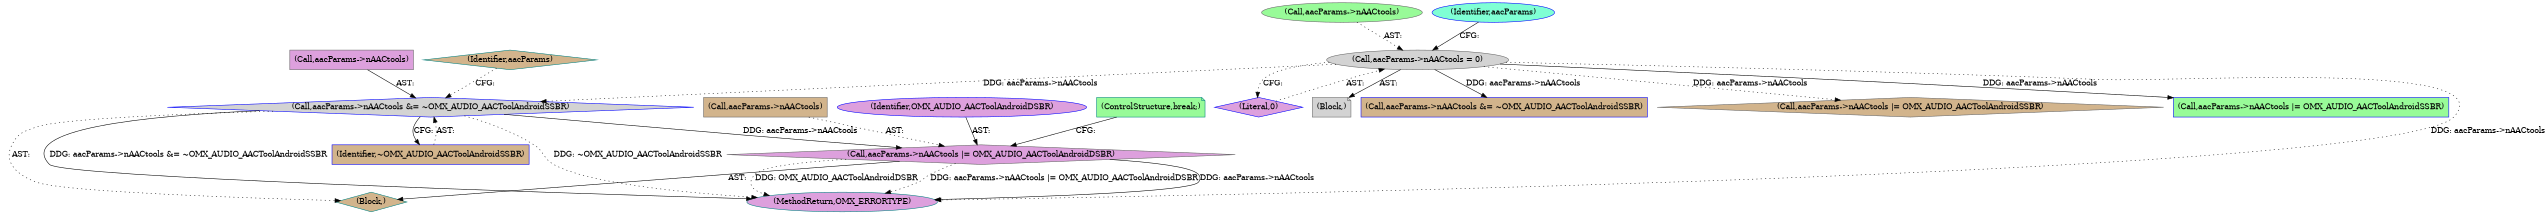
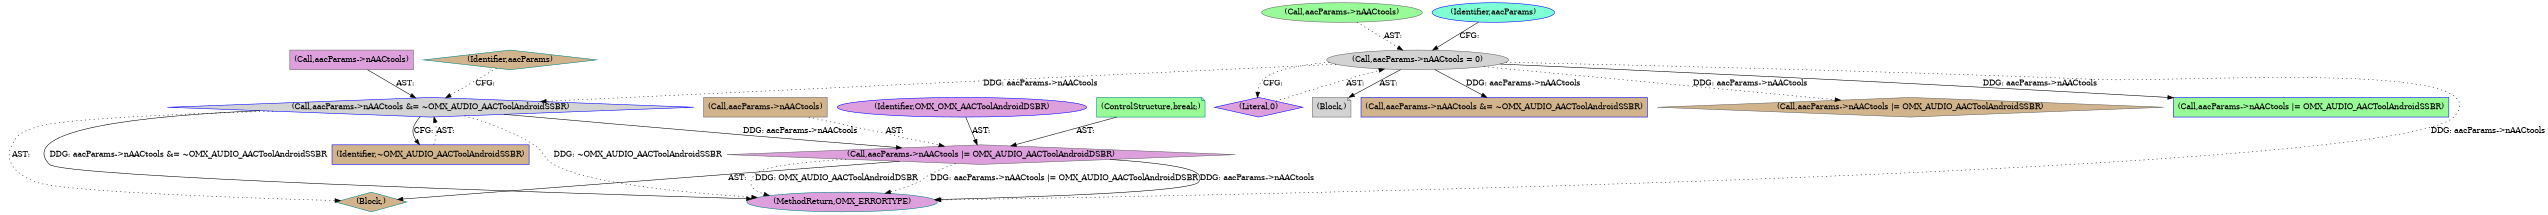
(962, 107) -> (962, 107)
(1087, 131) -> (1087, 131)
